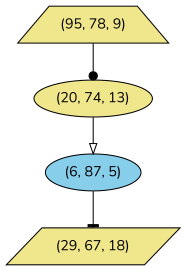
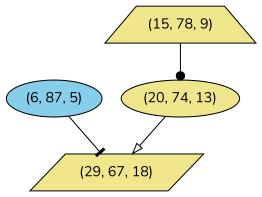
(93, 25) -> (180, 25)
(93, 130) -> (152, 131)
